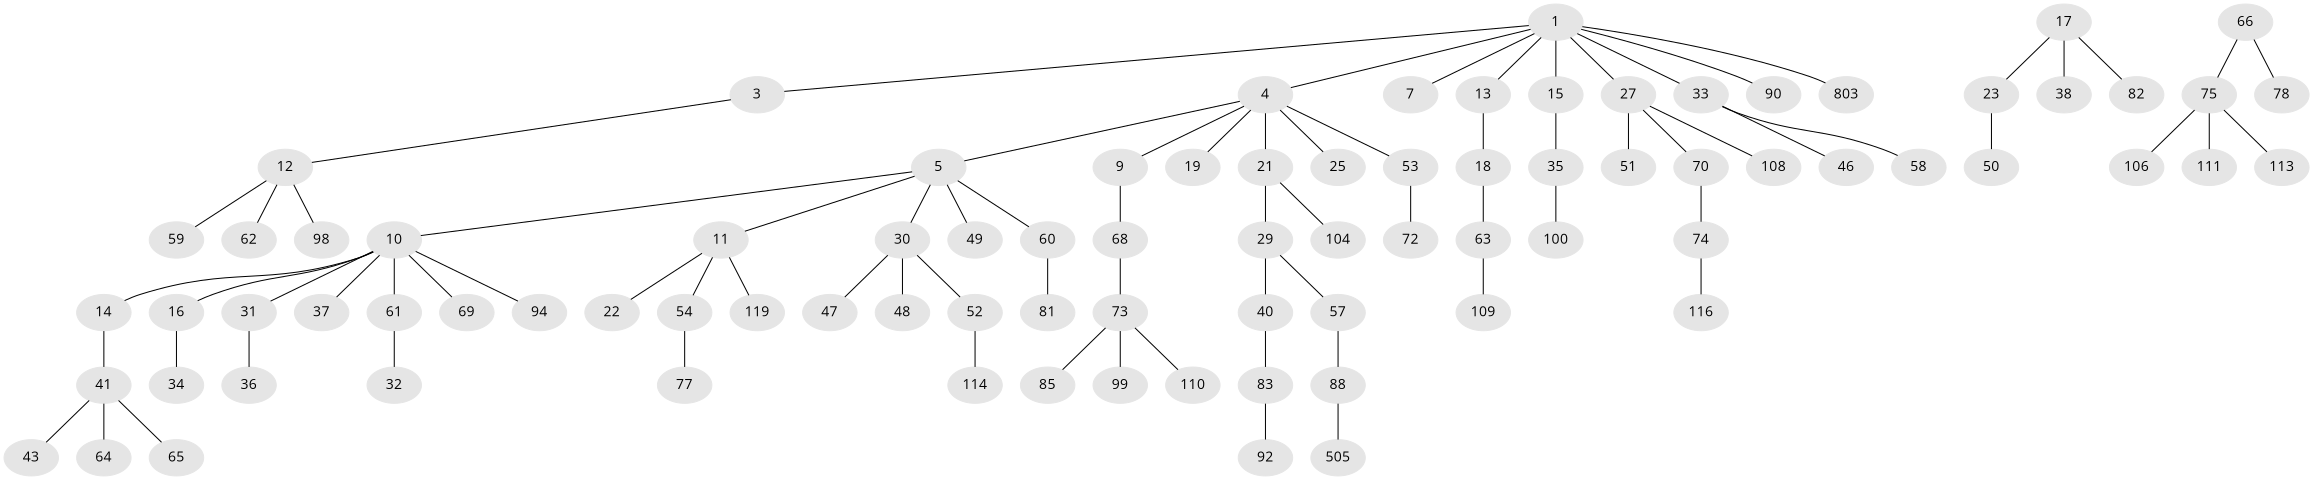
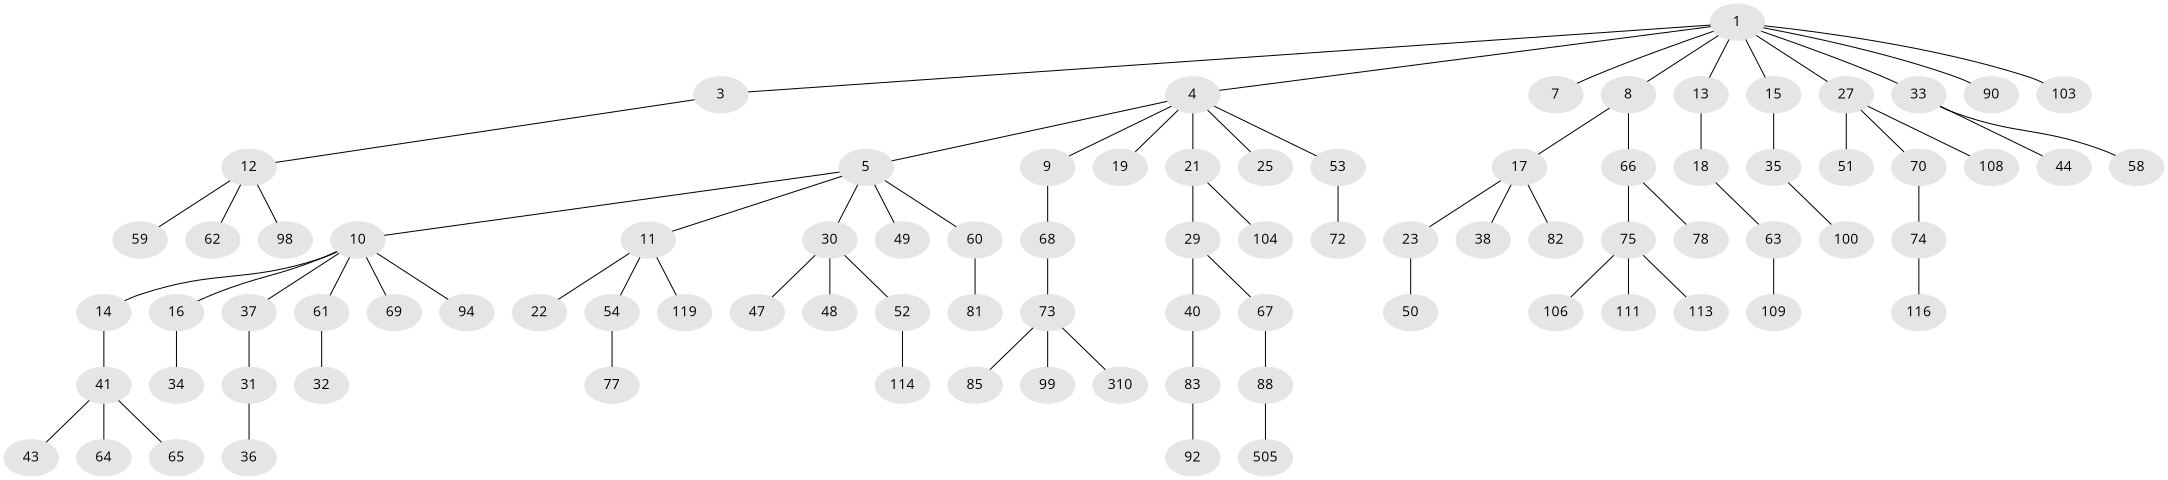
none -> (1628, 95)
(1846, 95) -> (2064, 95)
(1846, 167) -> (2064, 167)
(322, 276) -> (249, 349)
(1338, 313) -> (1265, 313)
(1193, 385) -> (1120, 385)
